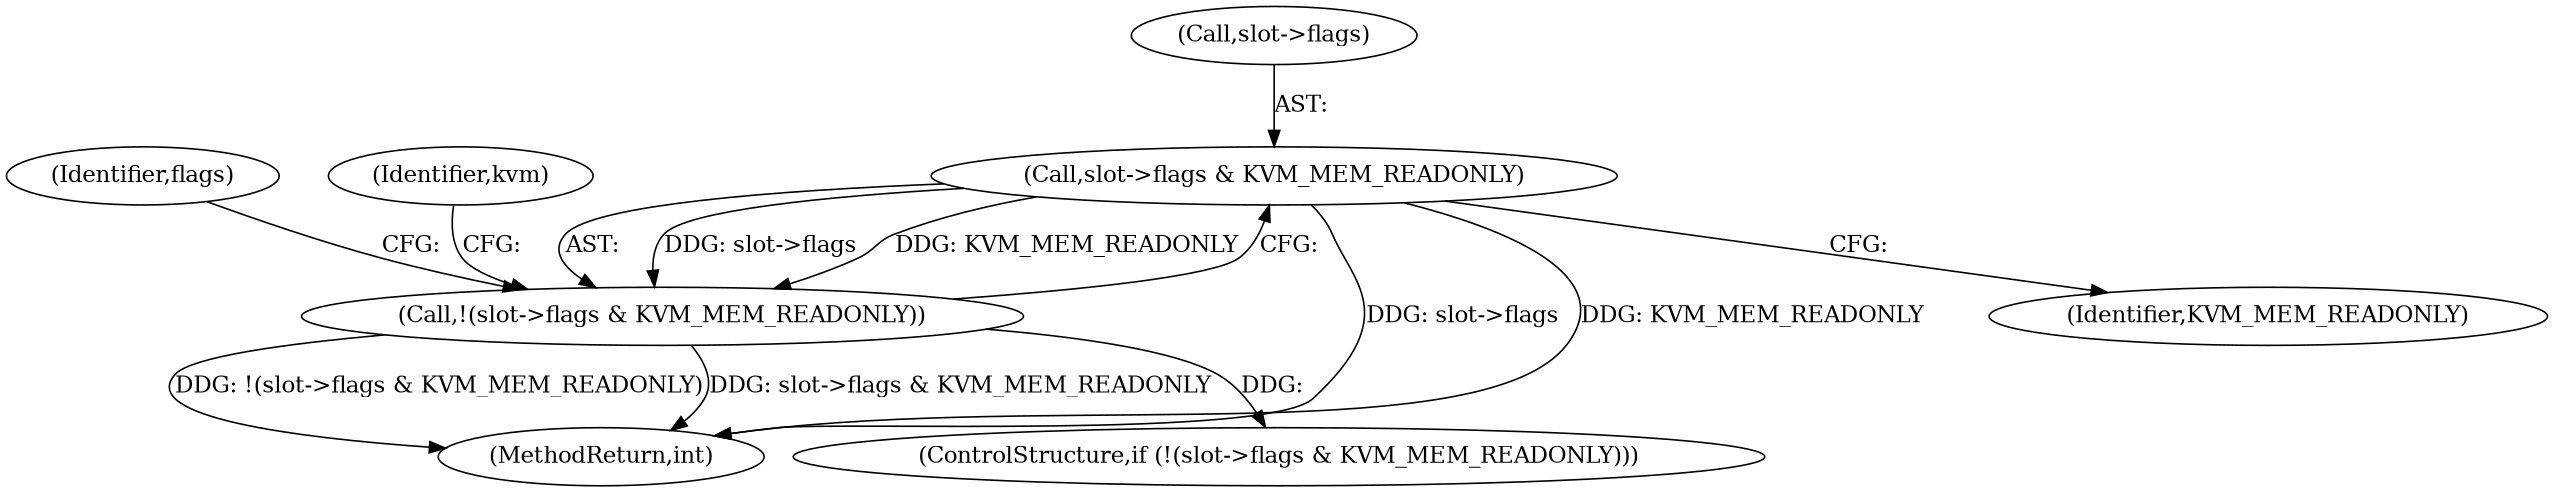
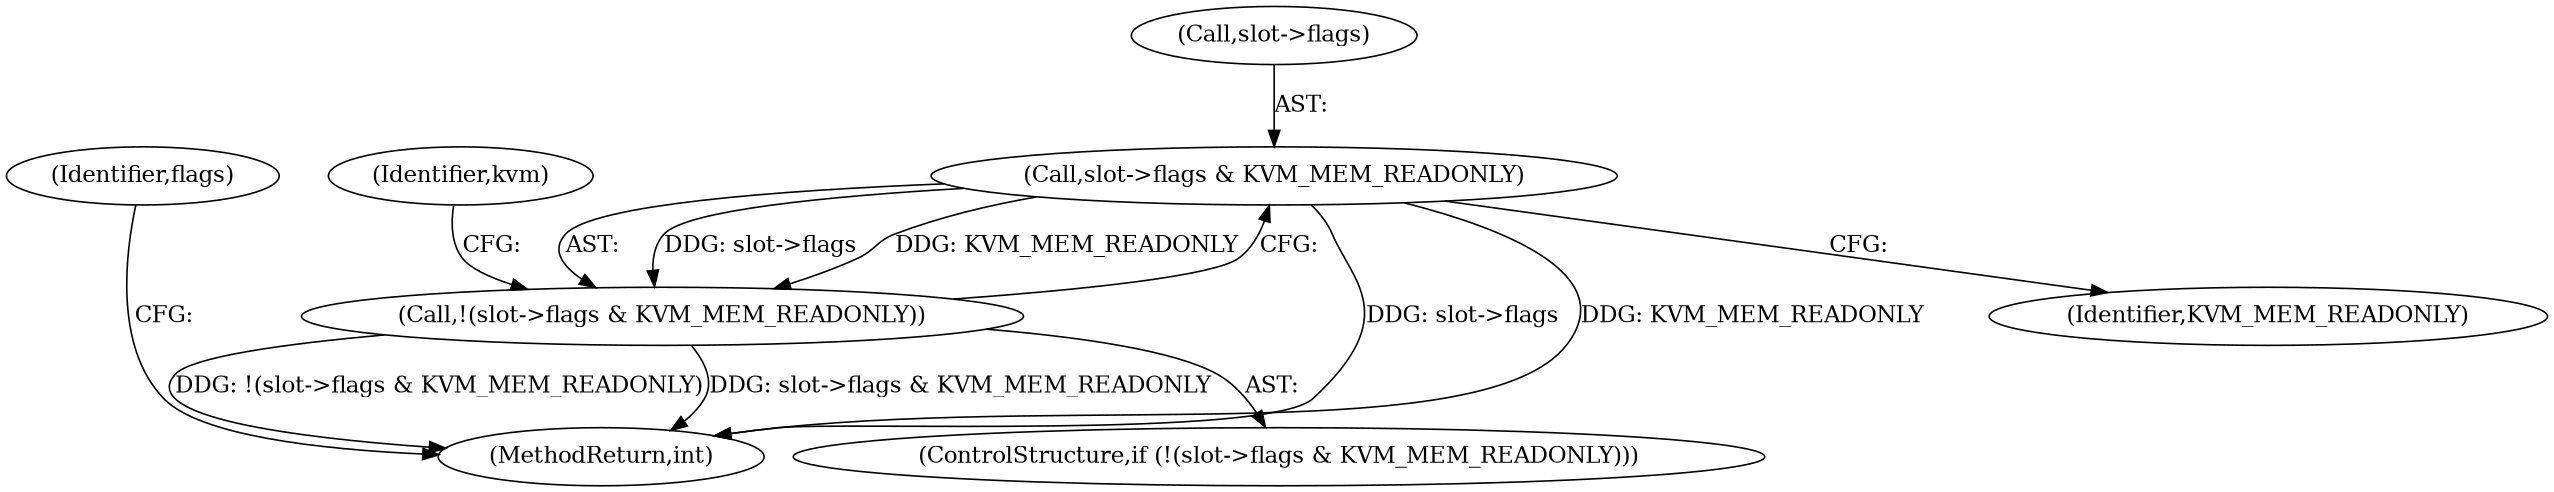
(353, 250) -> (162, 396)
(1276, 387) -> (1276, 387)
